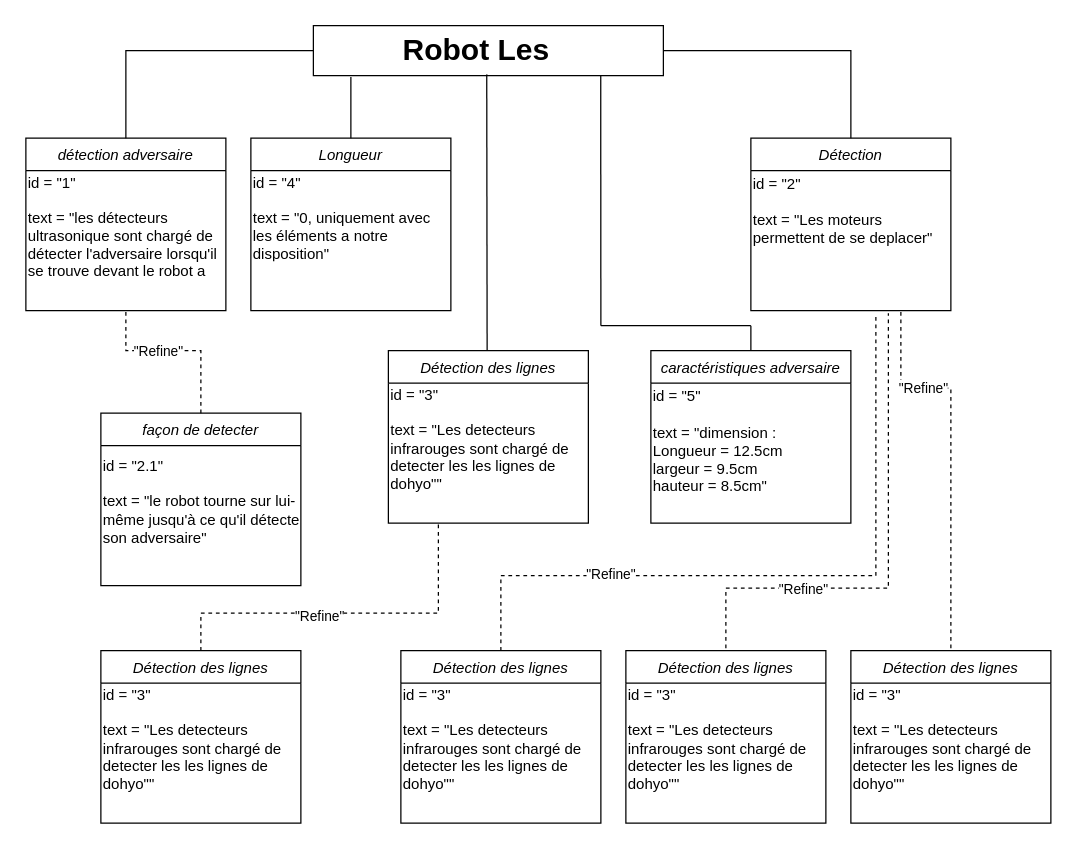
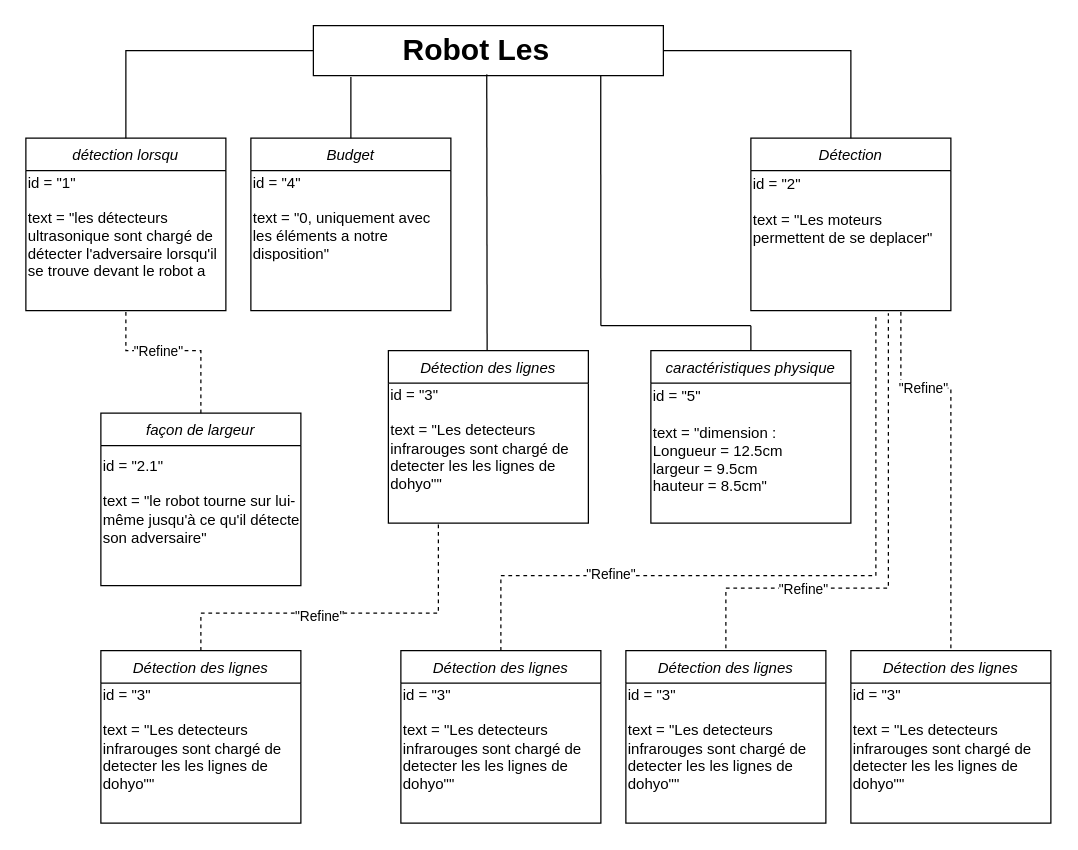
(125, 155) -> (125, 155)
(350, 155) -> (350, 155)
(750, 368) -> (750, 368)
(200, 430) -> (200, 430)
